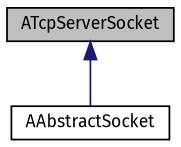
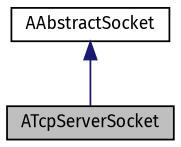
(90, 83) -> (90, 83)
